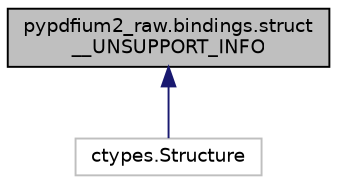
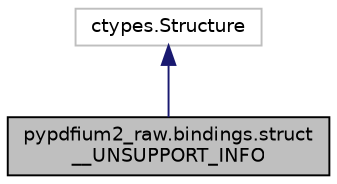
(169, 112) -> (169, 91)
